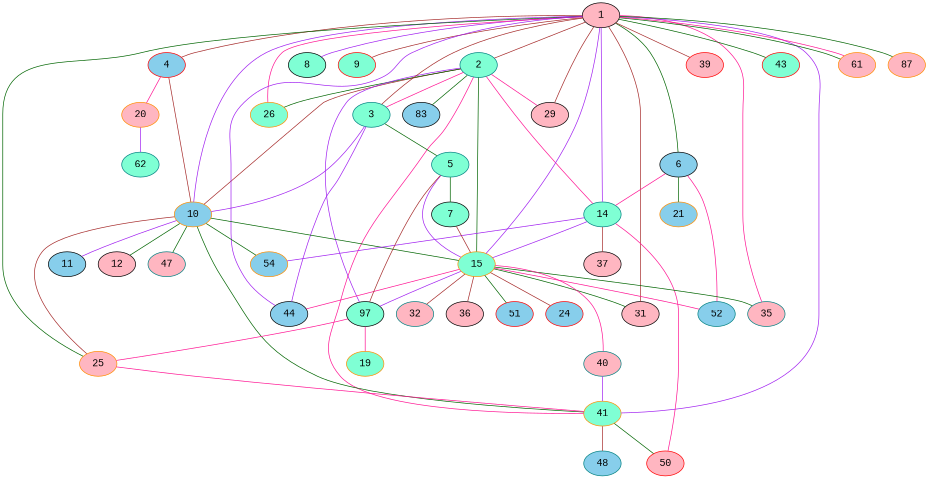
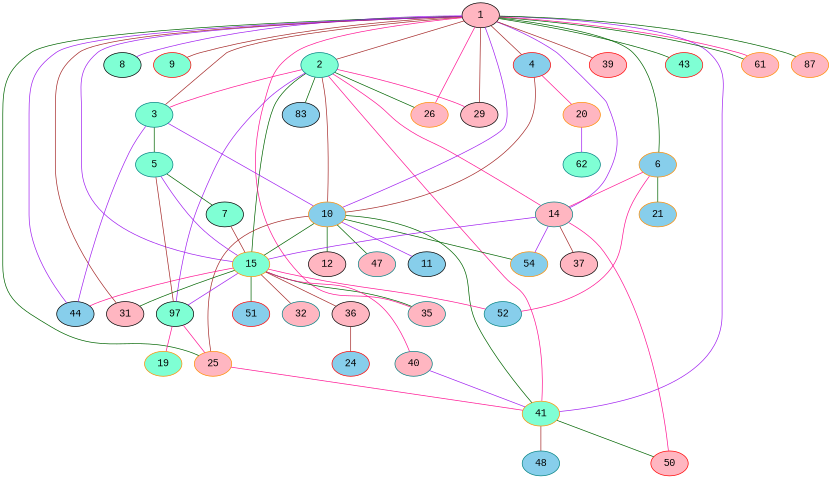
(269, 115) -> (430, 115)
(679, 165) -> (658, 165)
(602, 214) -> (554, 214)
(520, 289) -> (351, 339)
